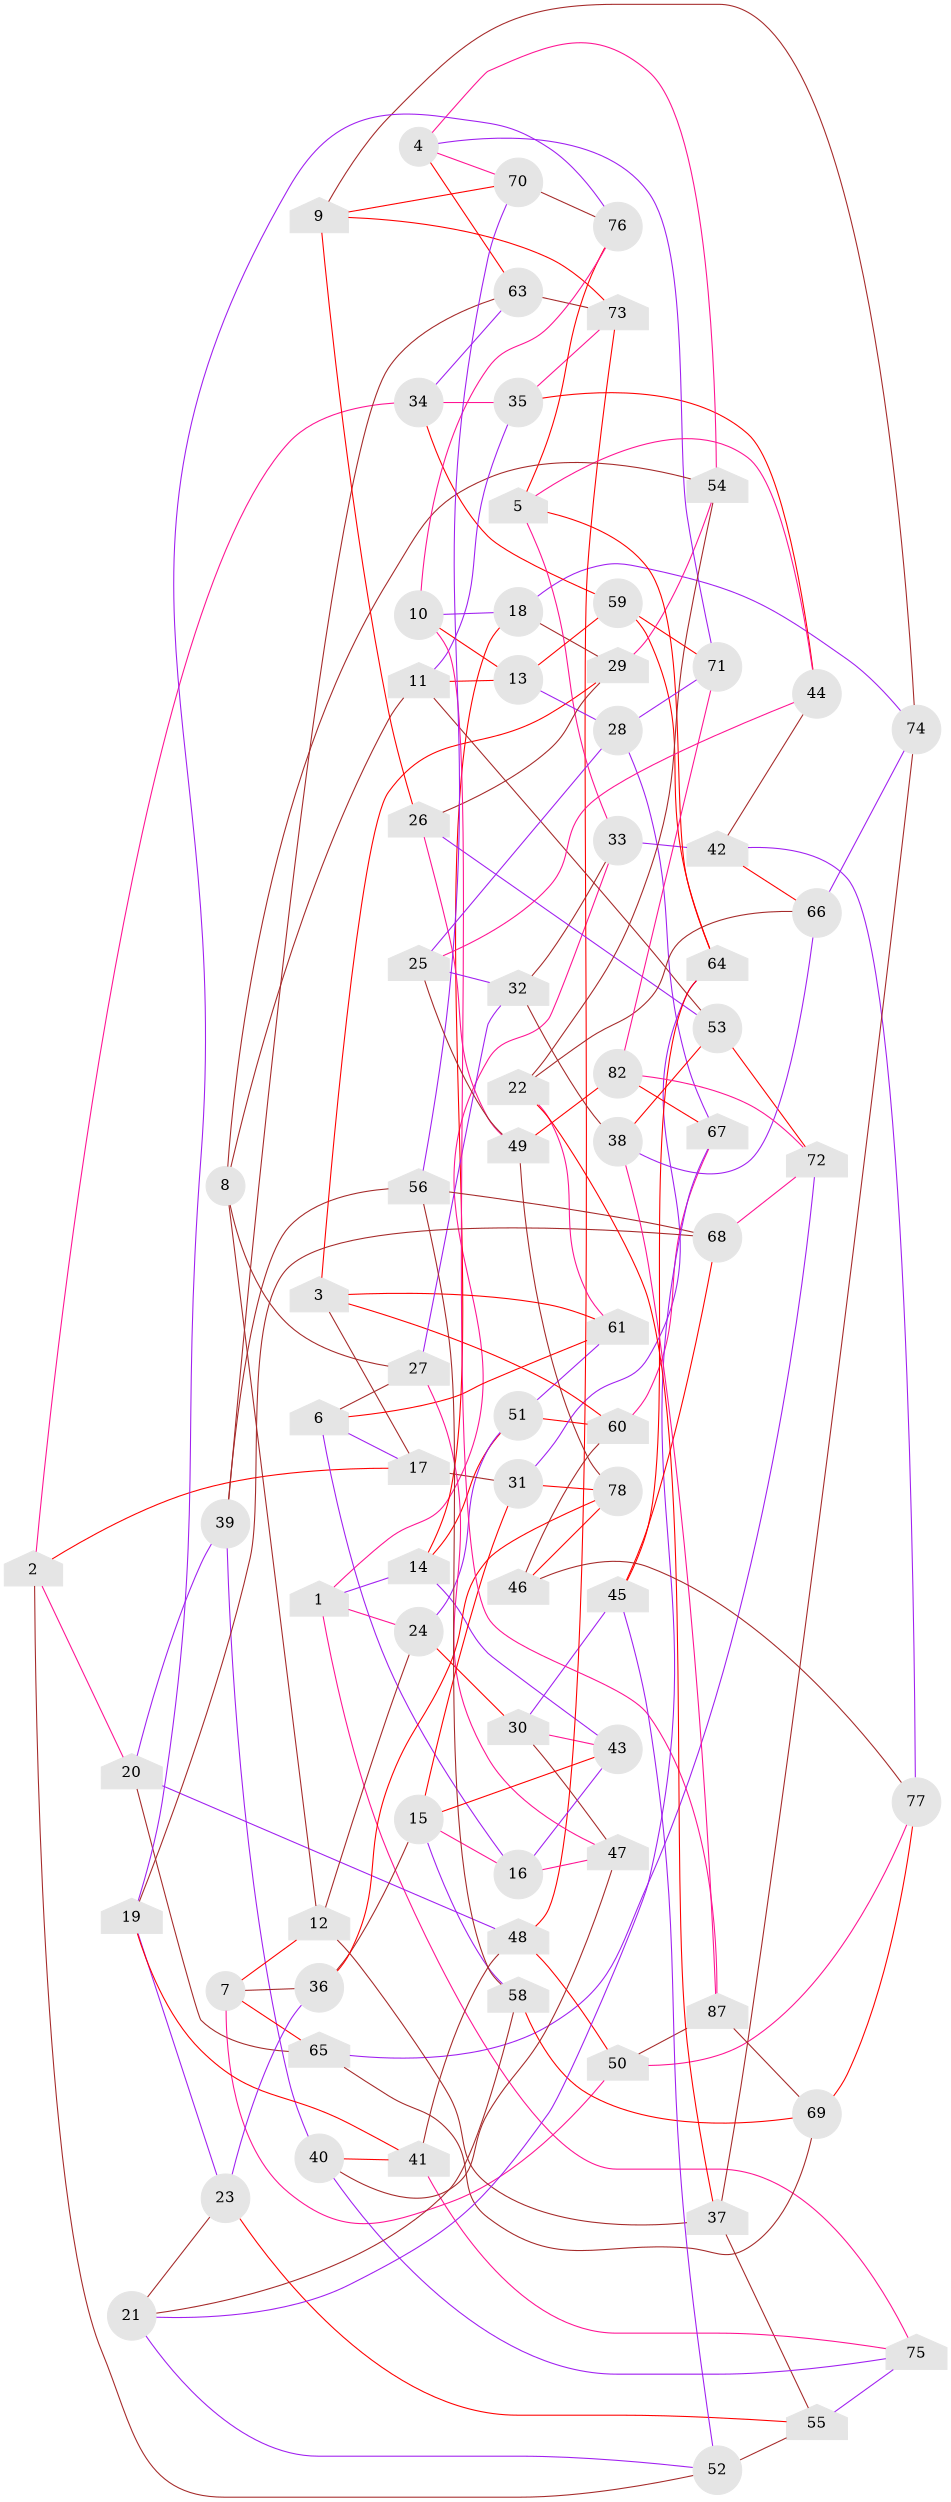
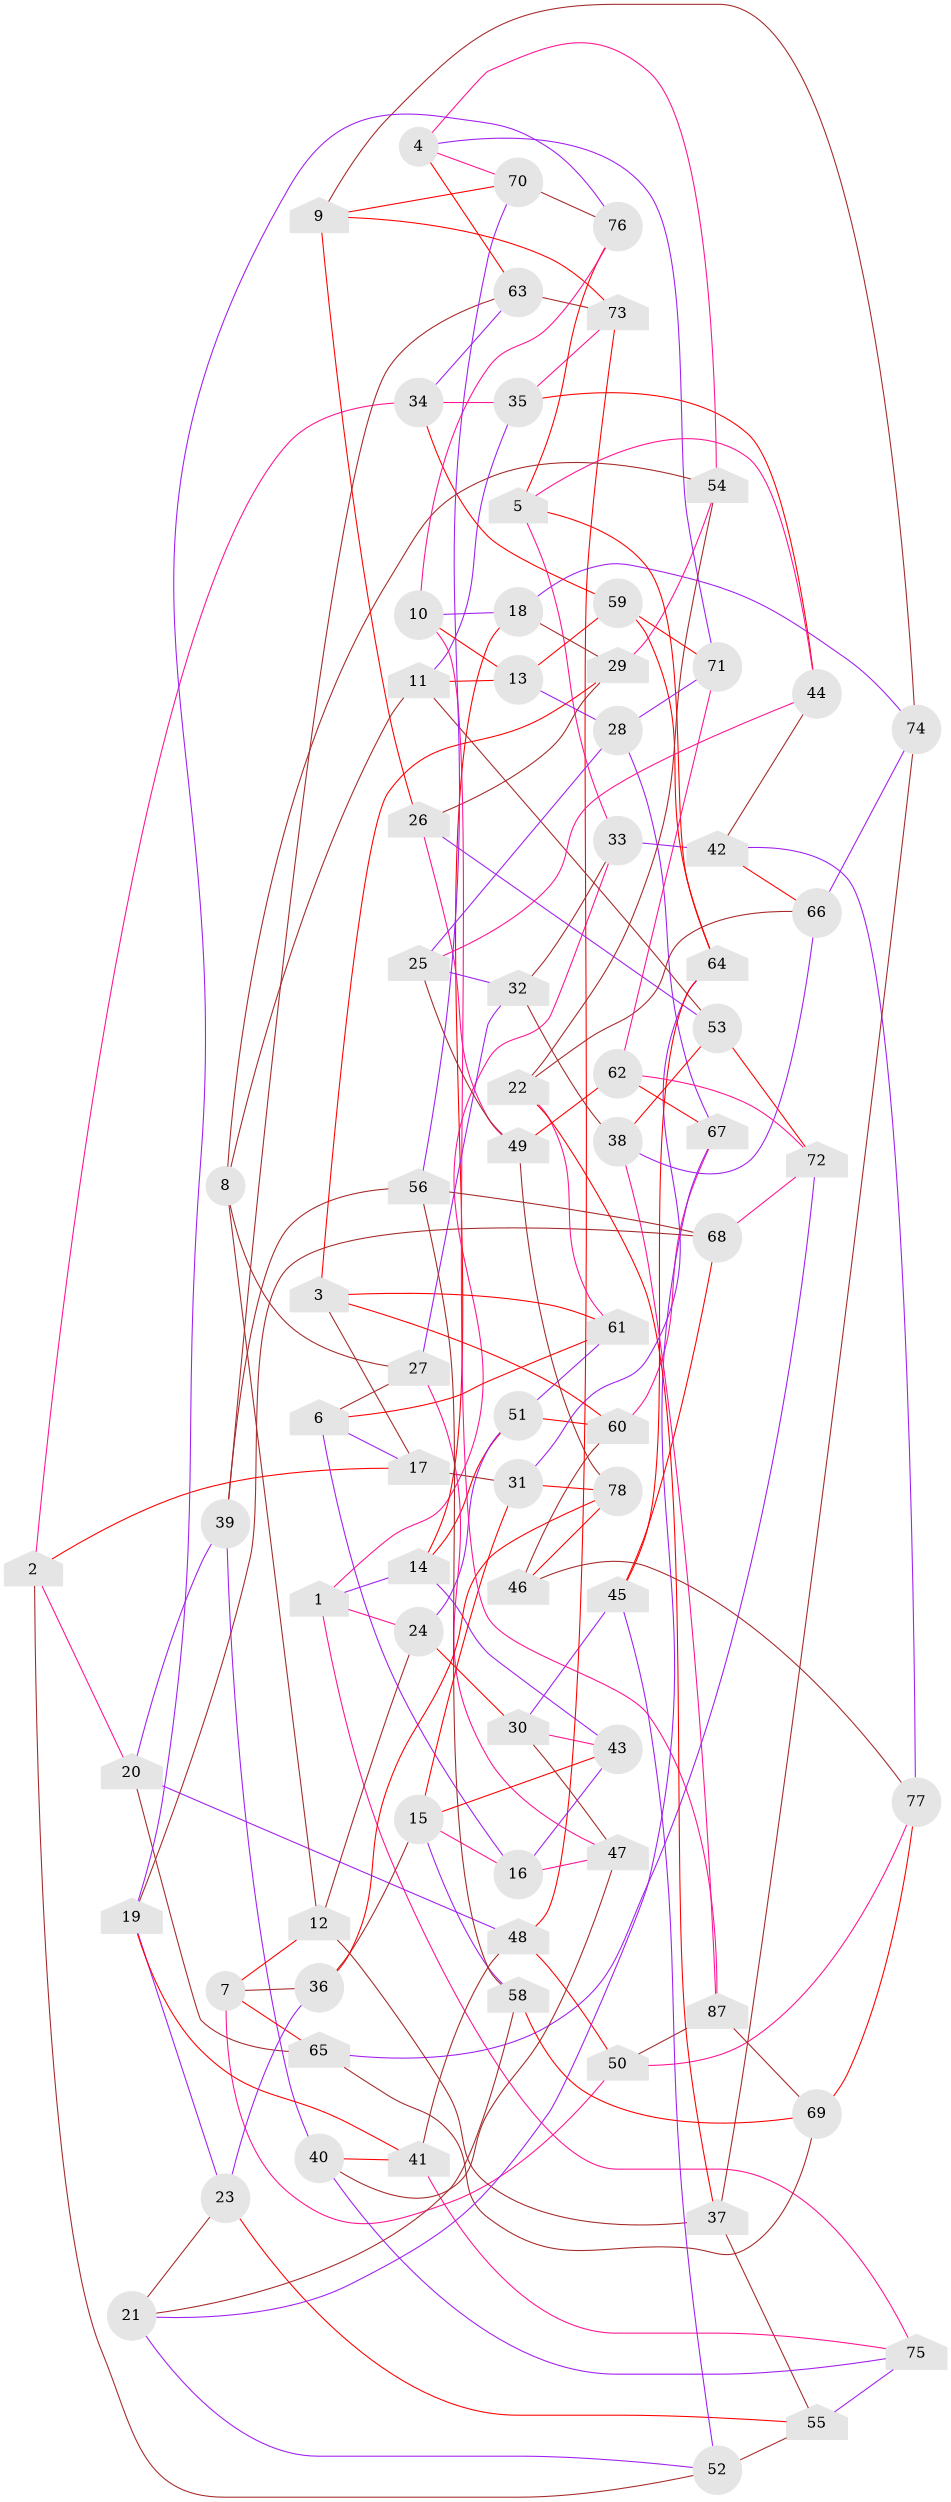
(618, 1074) -> (618, 1074)
